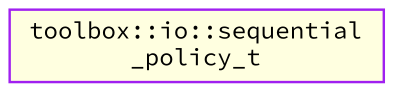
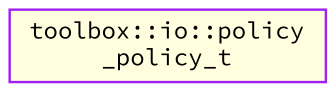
(197, 46) -> (168, 46)
